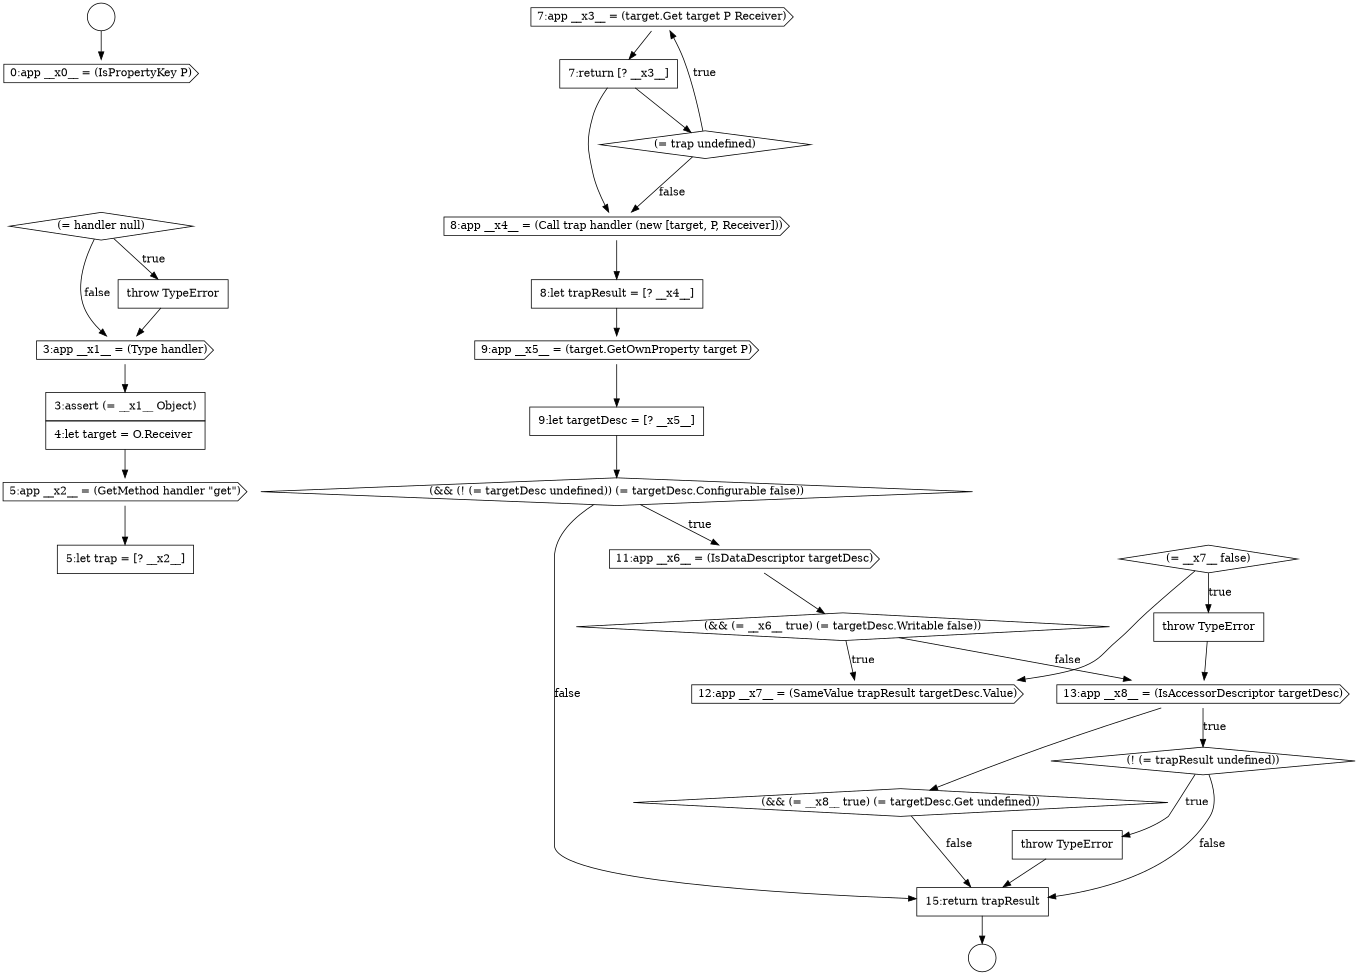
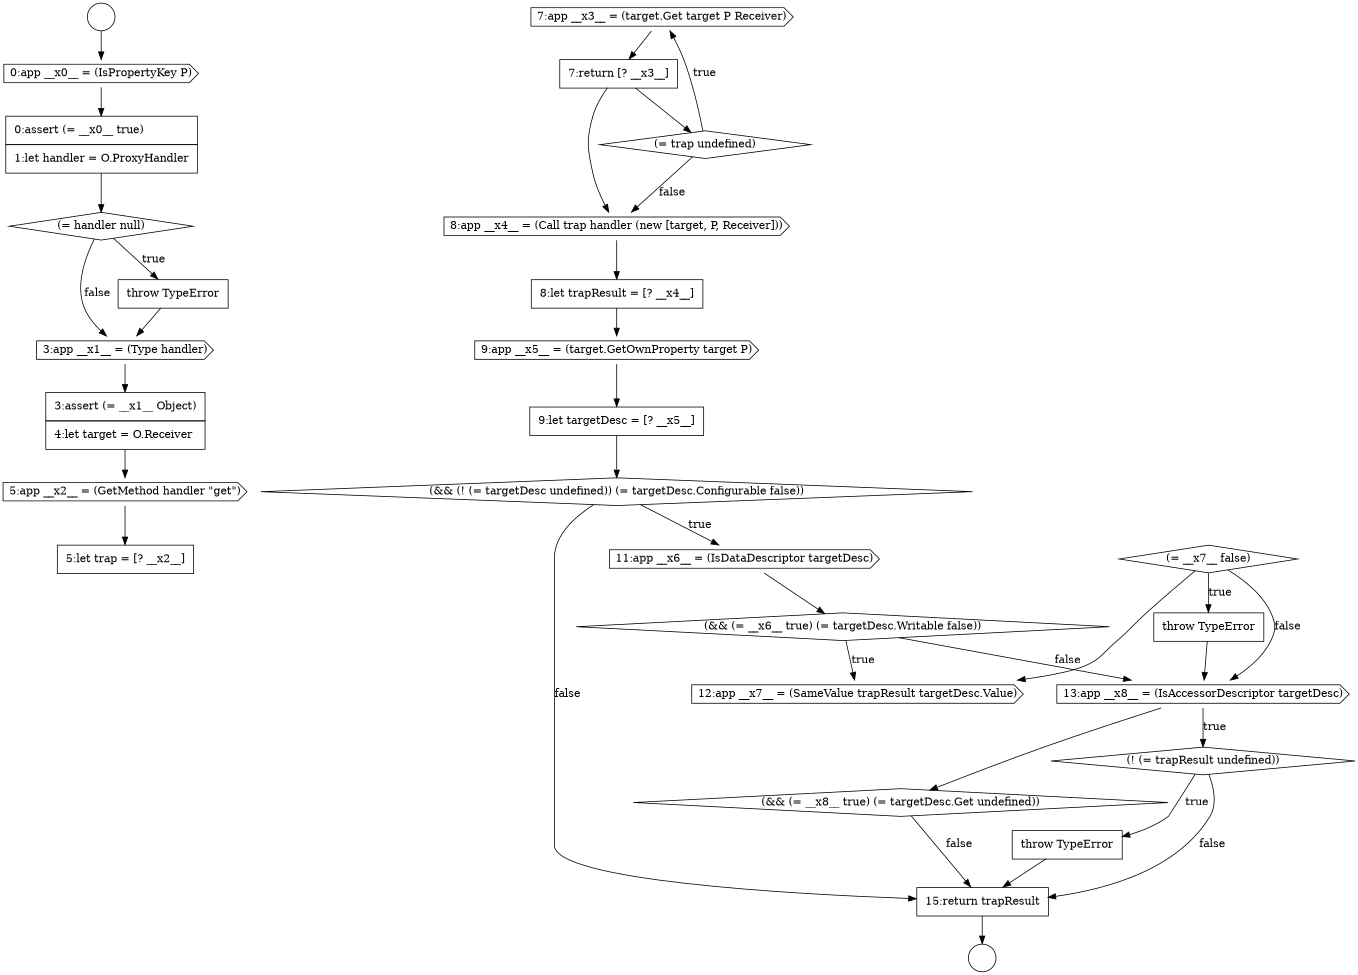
none -> (101, 145)
none -> (1274, 621)
